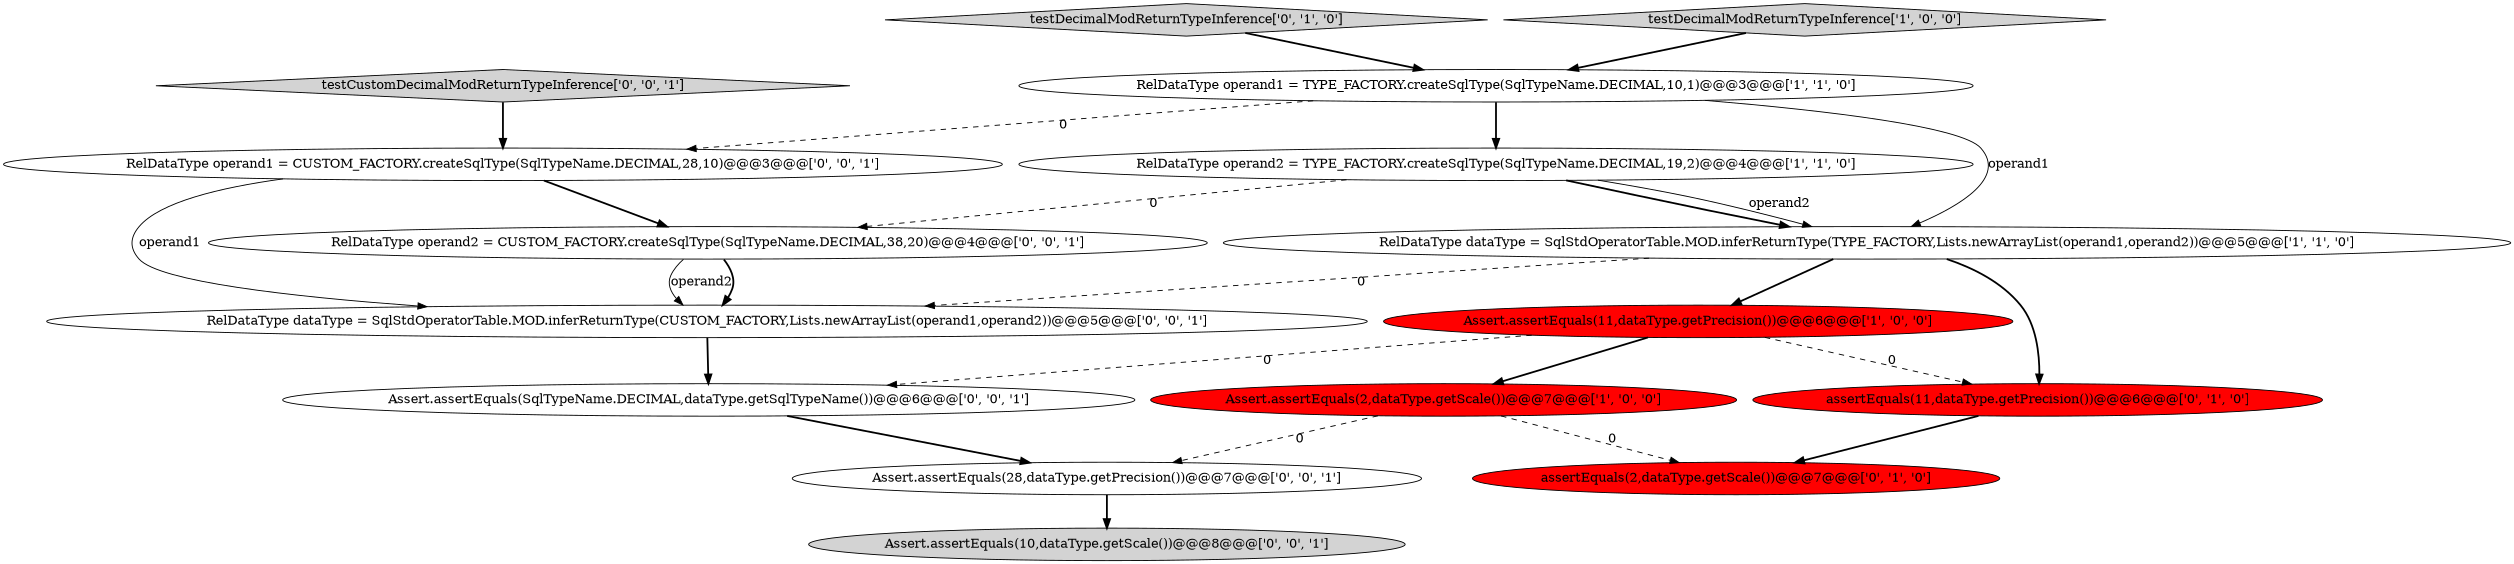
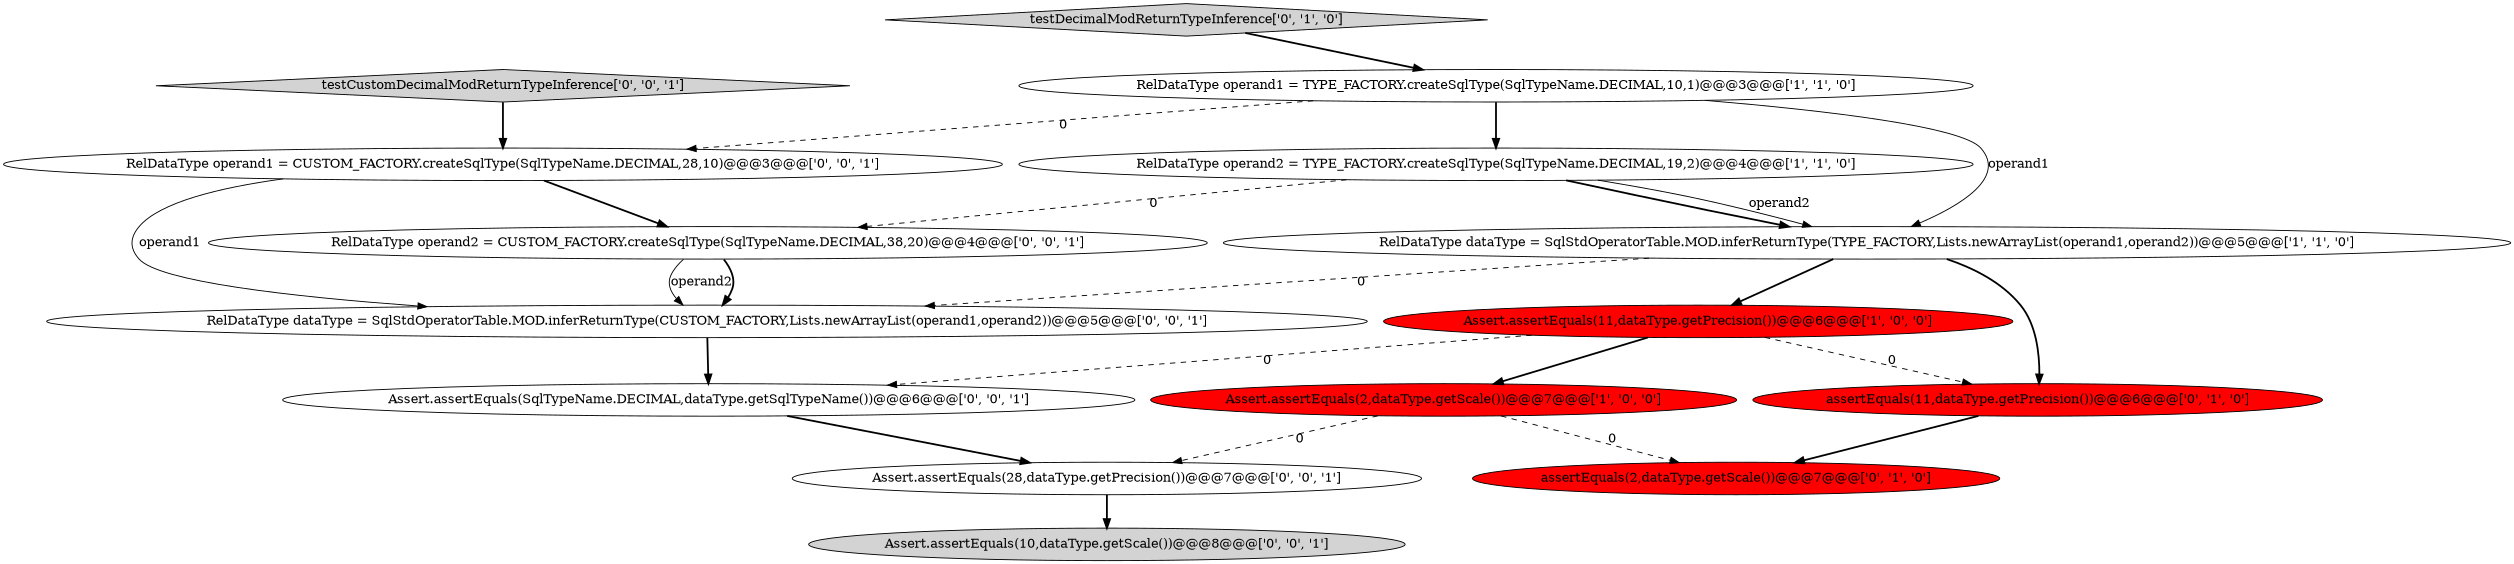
(1805, 20) -> none
